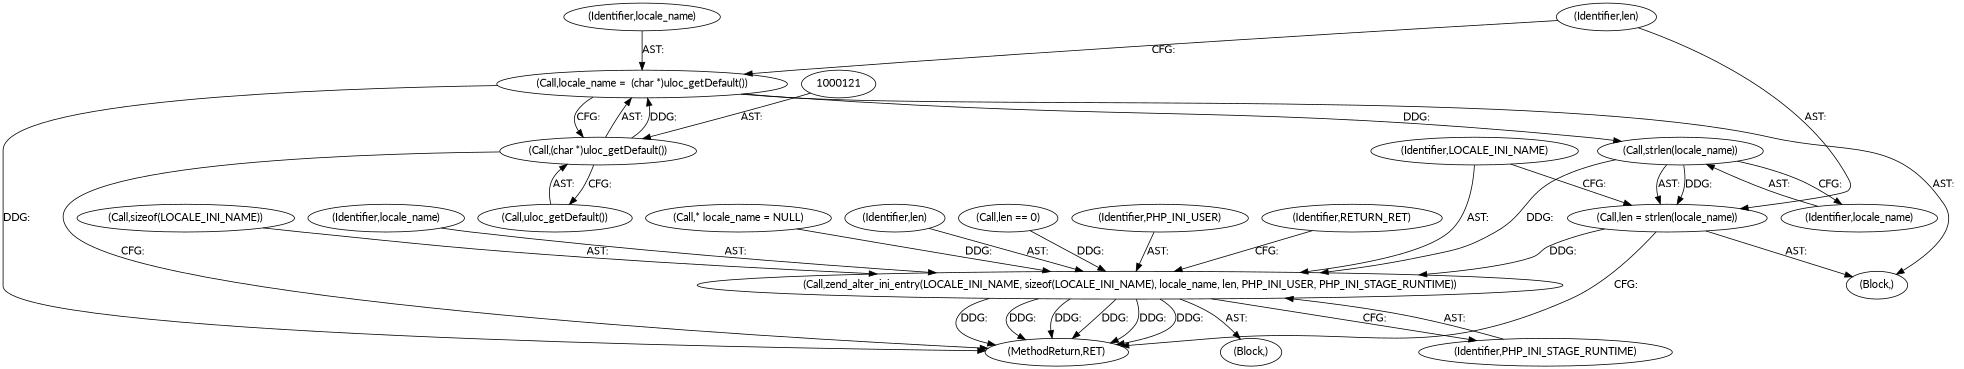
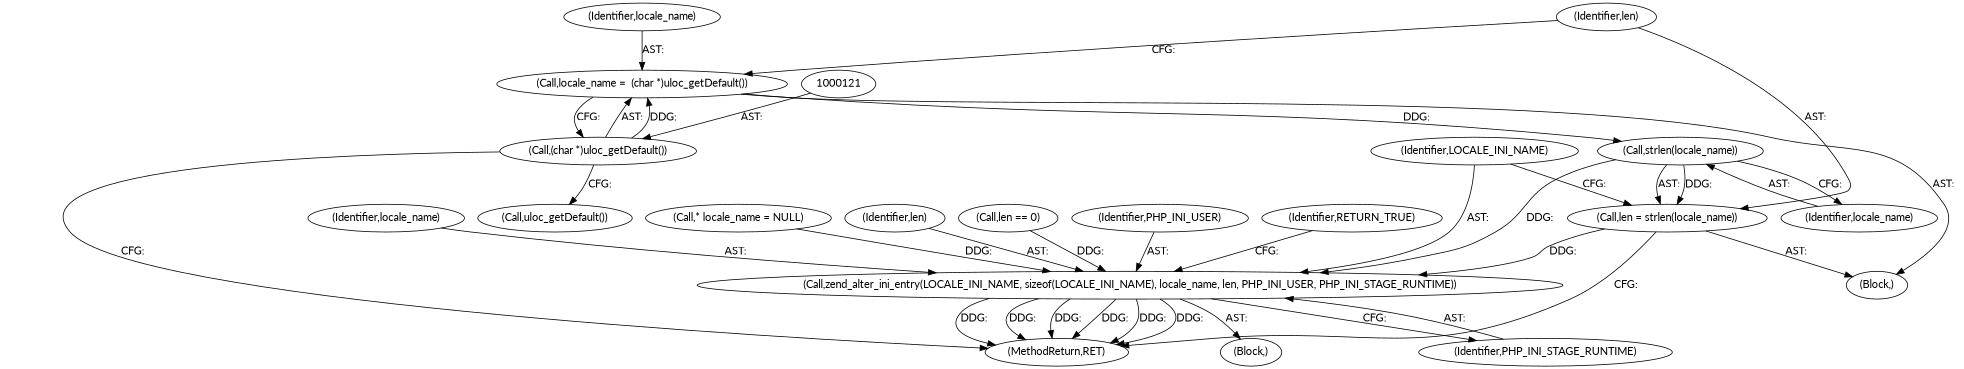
(550, 185) -> none
(186, 218) -> none
(1352, 218) -> (1352, 218)
(167, 320) -> none
